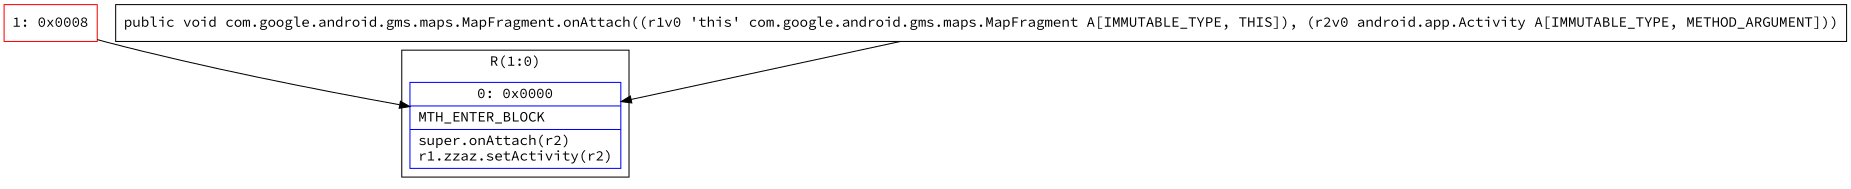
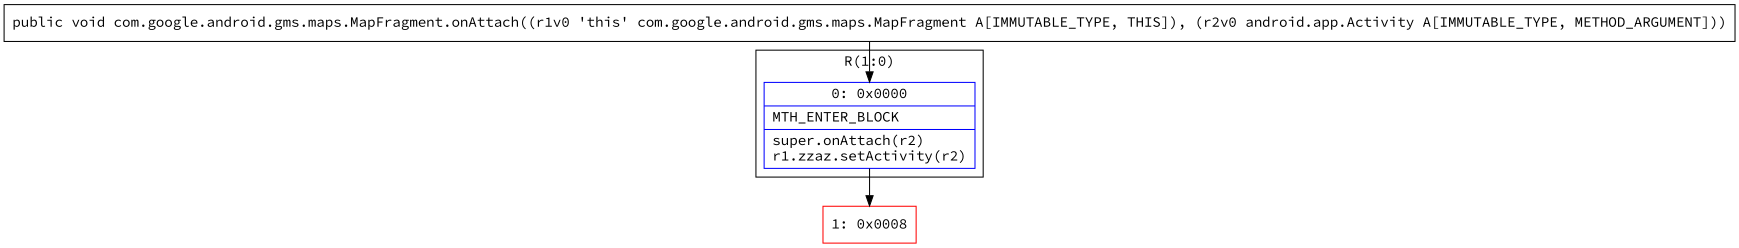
(248, 75) -> (870, 183)
